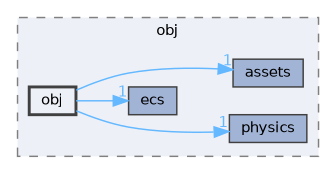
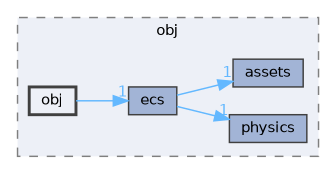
(146, 71) -> (198, 90)
(144, 129) -> (196, 111)
